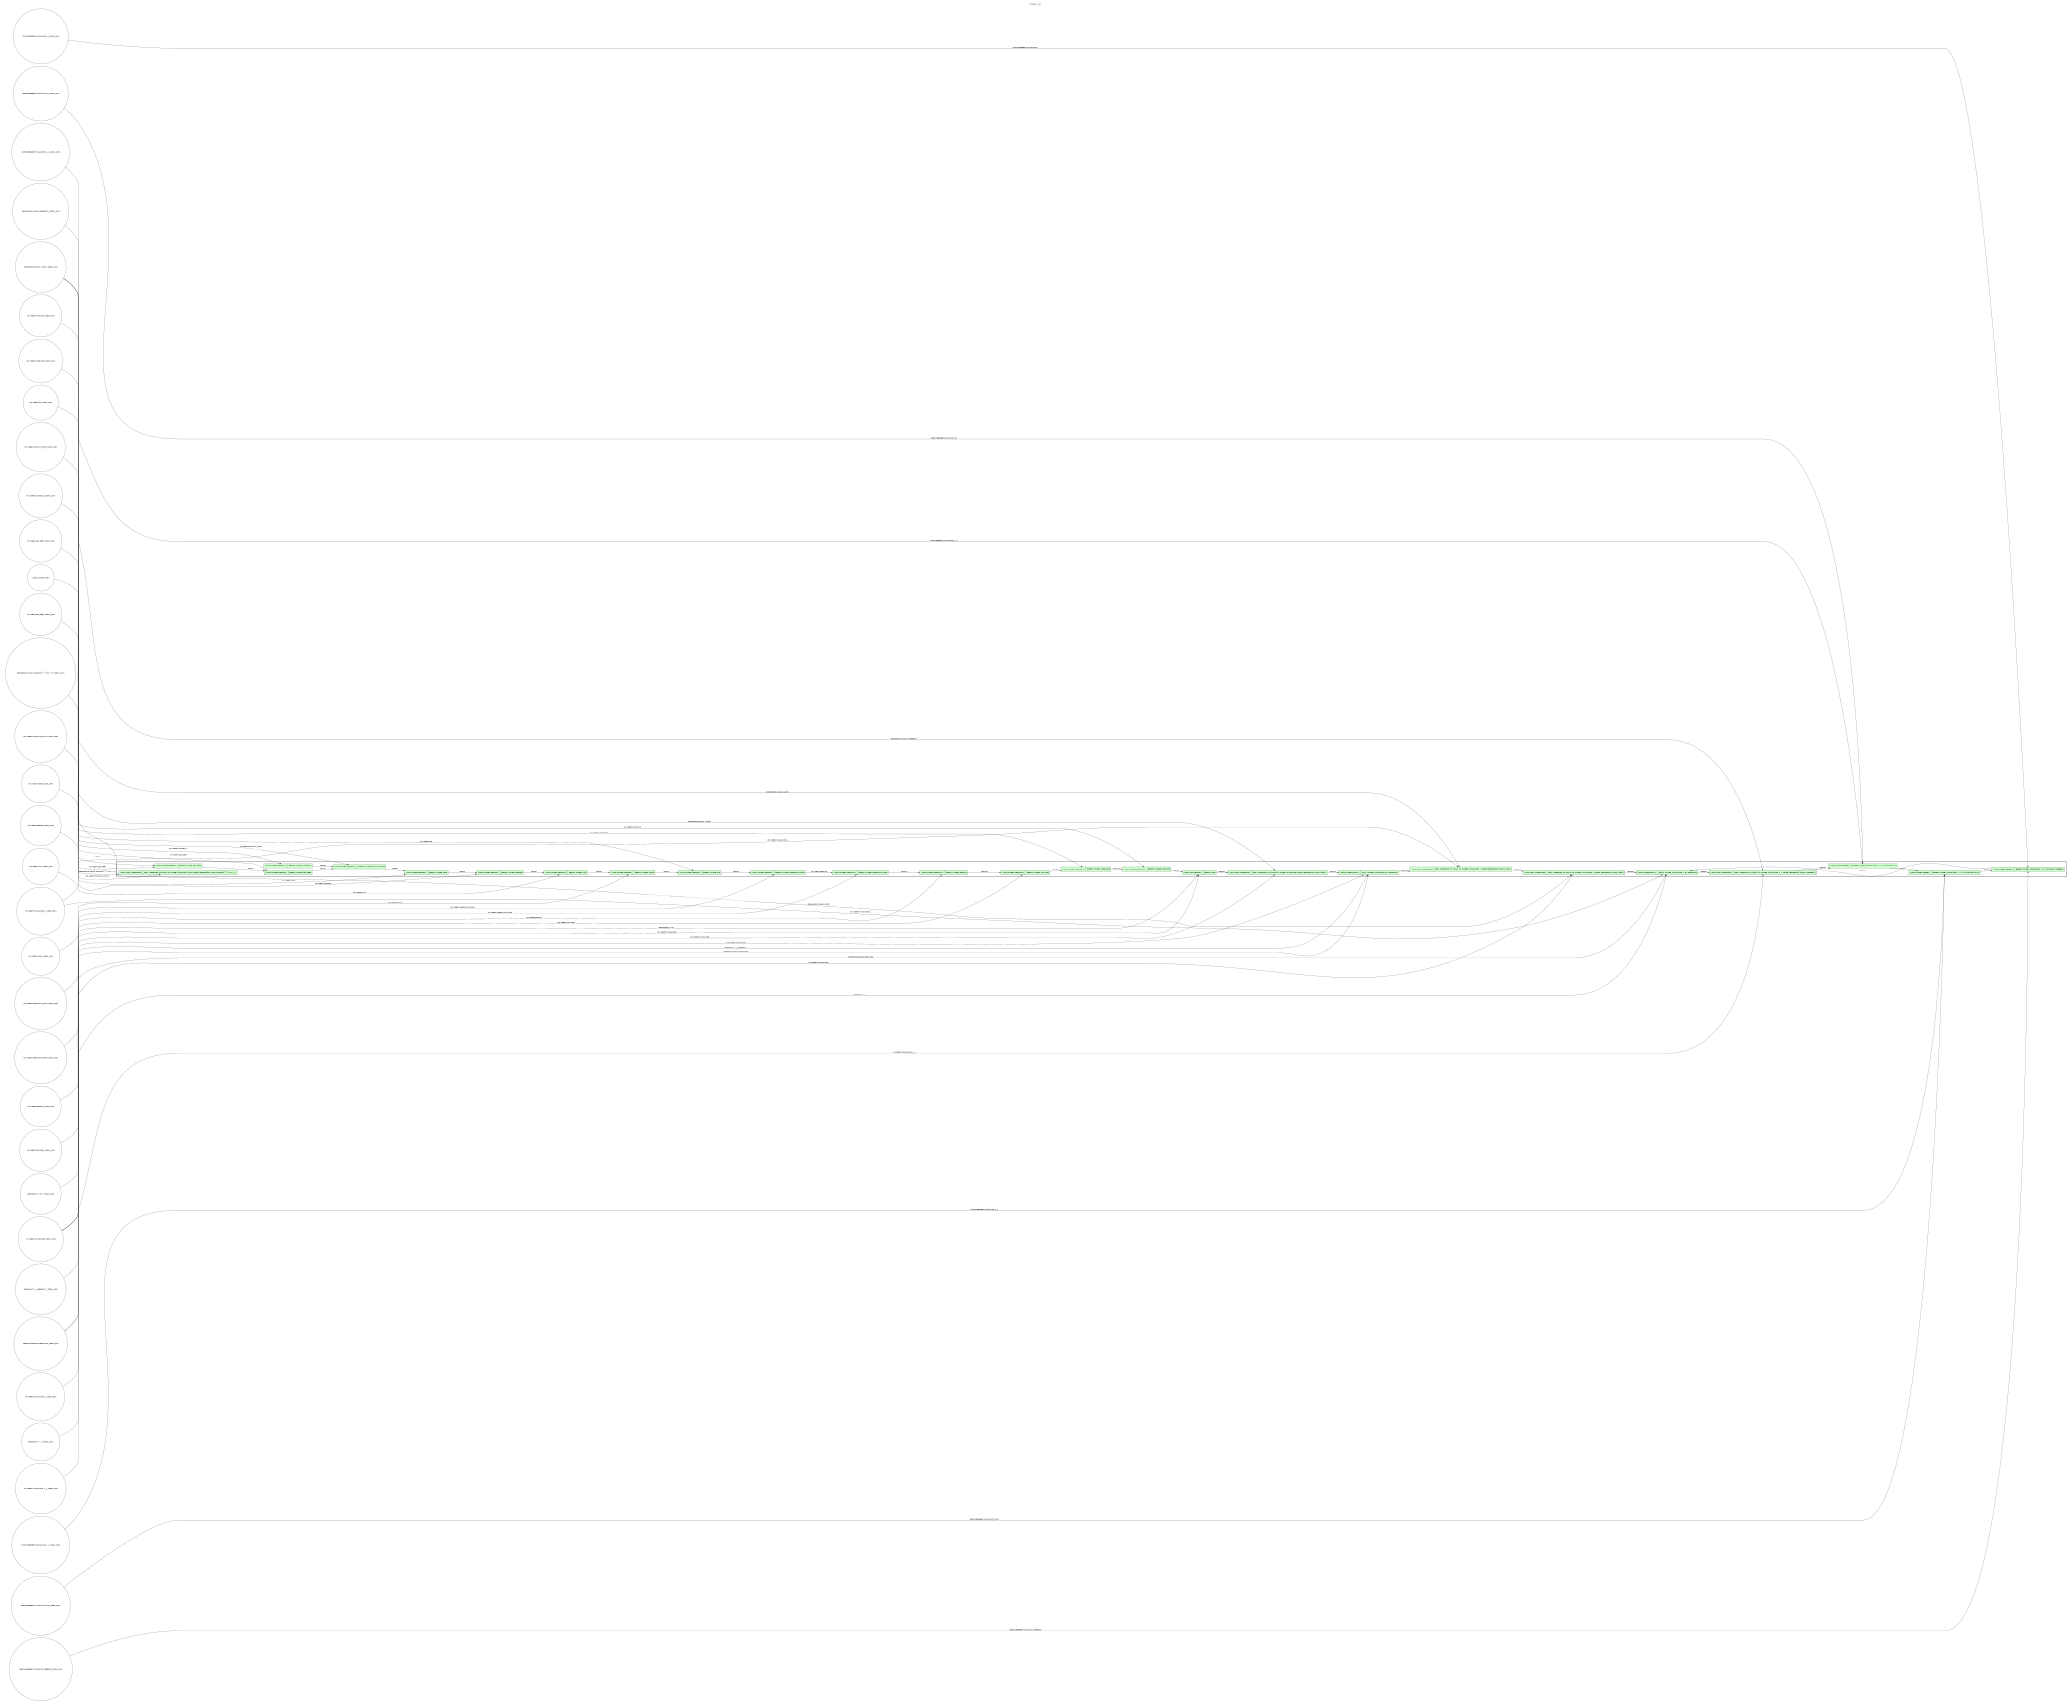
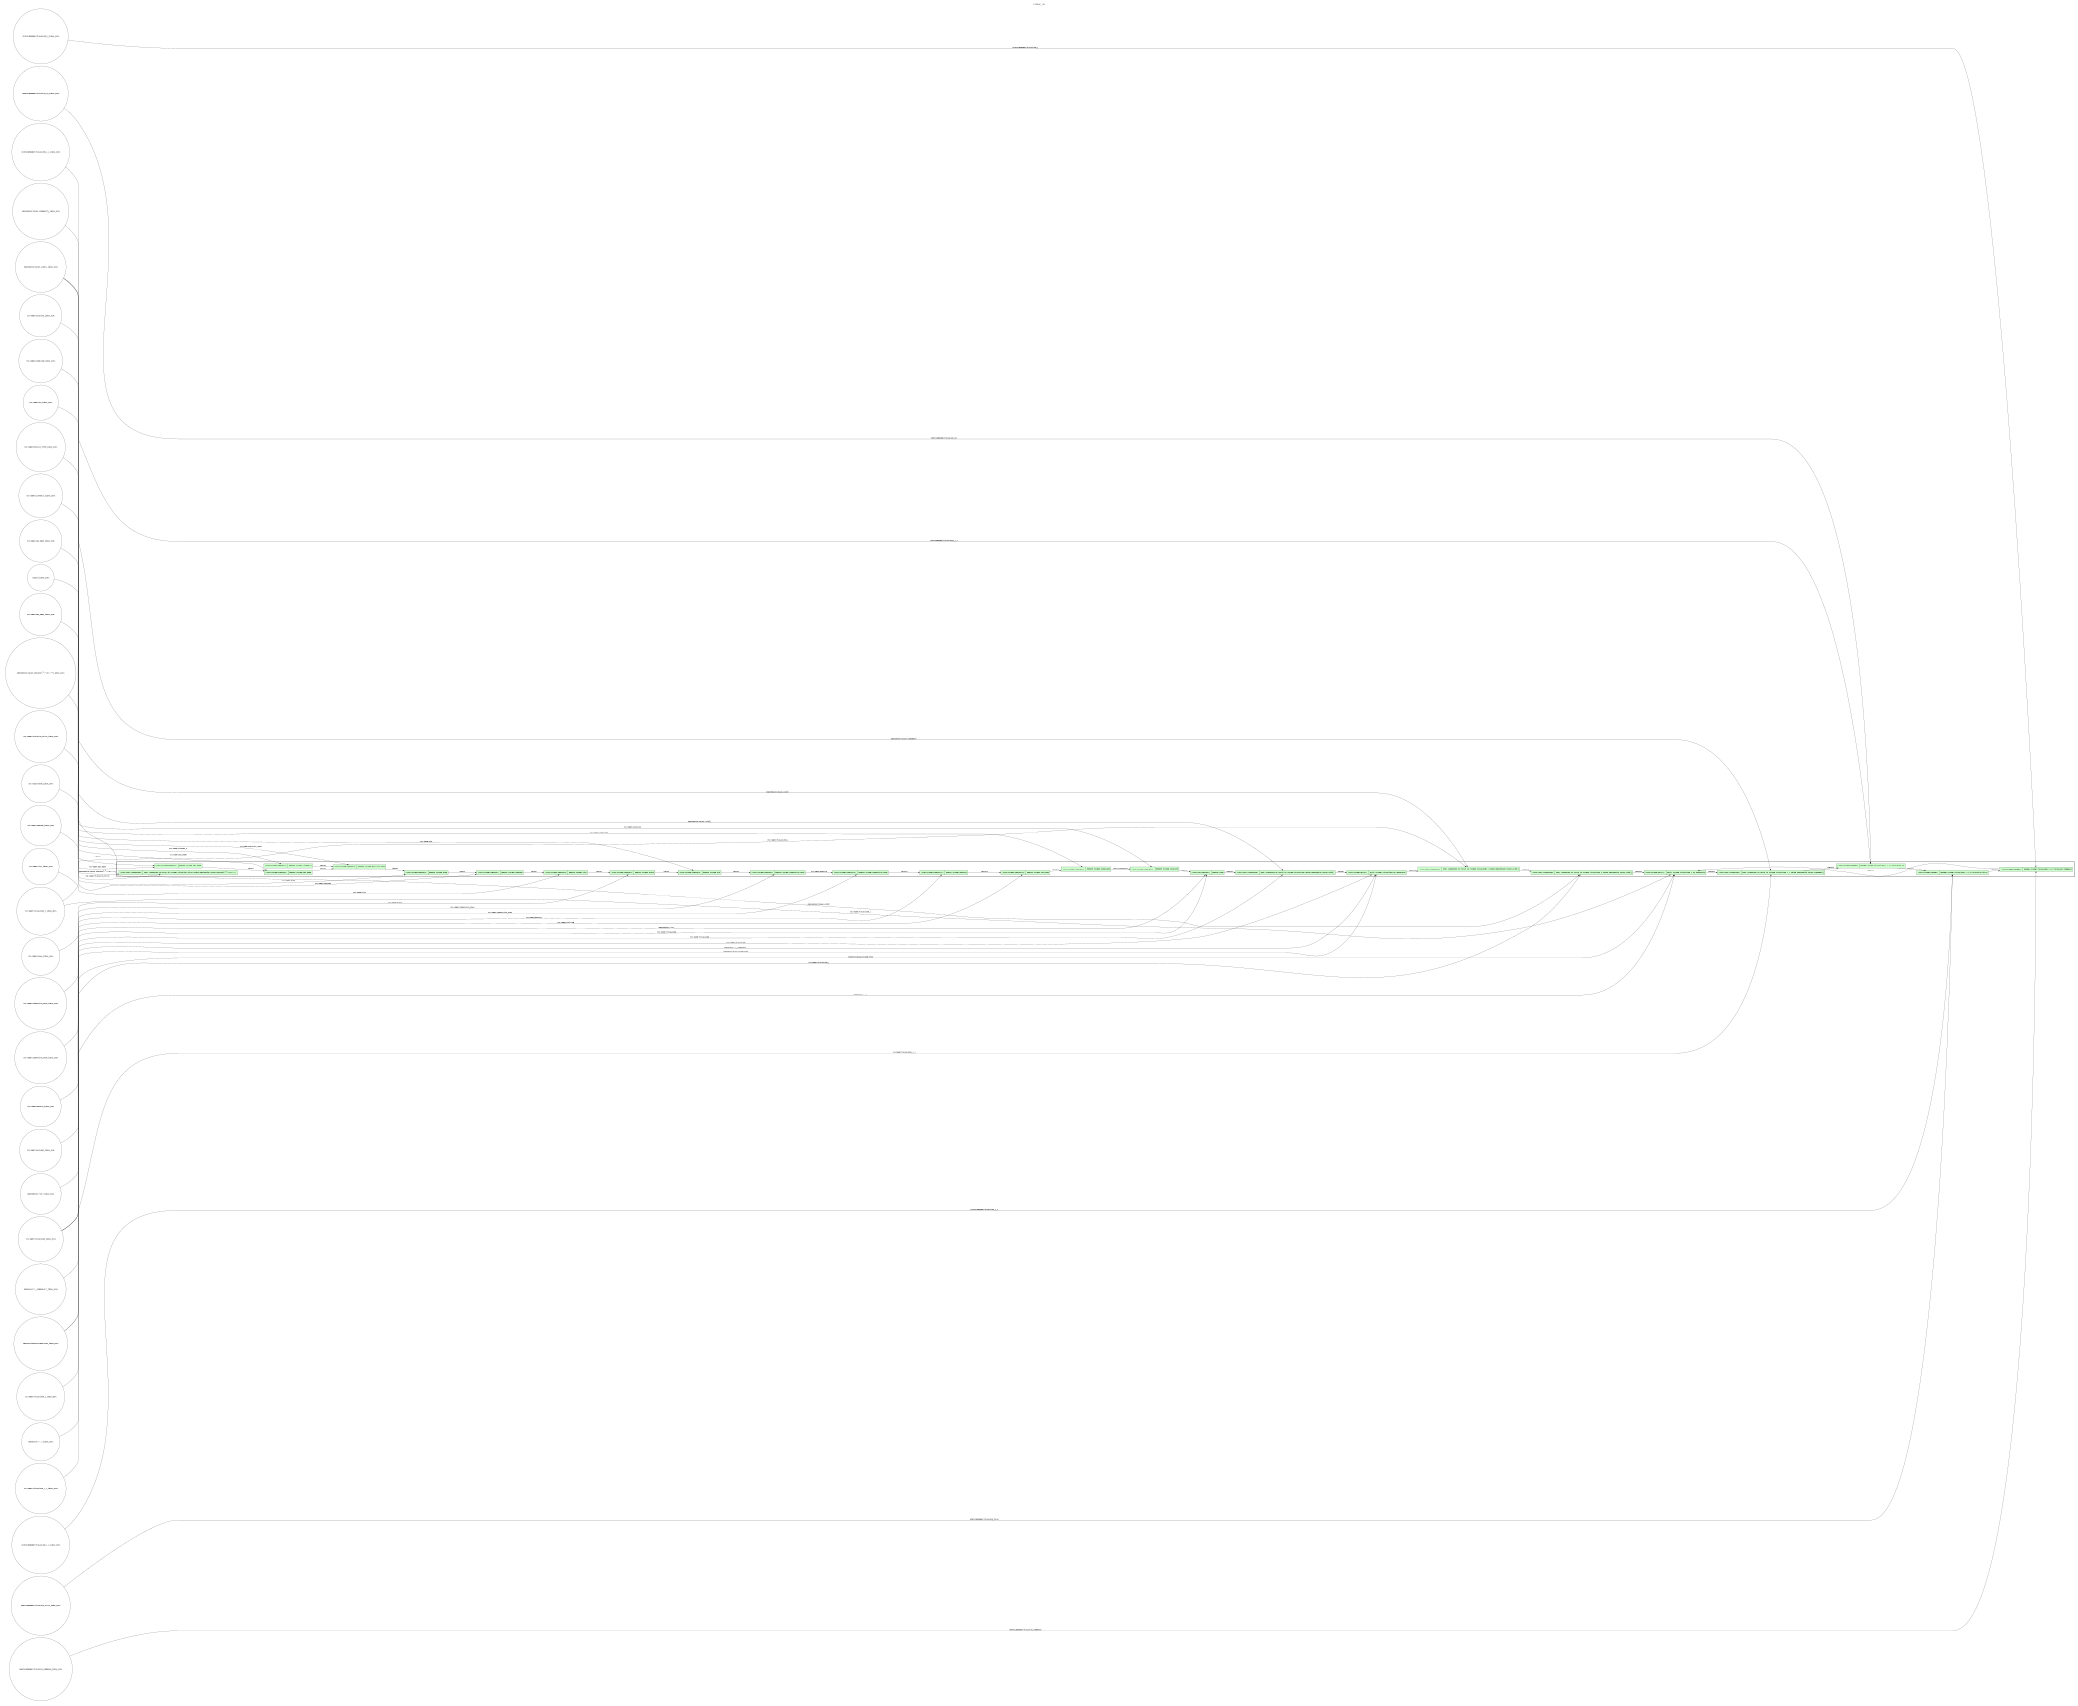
(1117, 868) -> (1120, 868)
